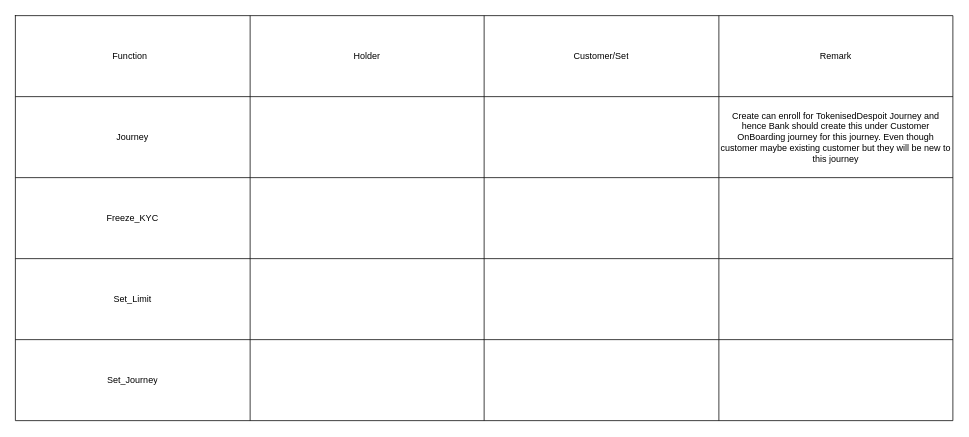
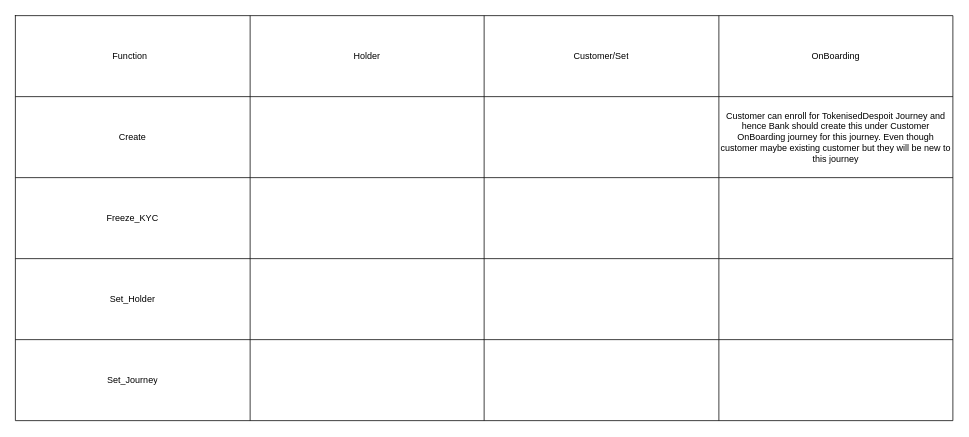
(836, 56) -> (836, 56)
(133, 137) -> (133, 137)
(836, 137) -> (836, 137)
(133, 299) -> (133, 299)
